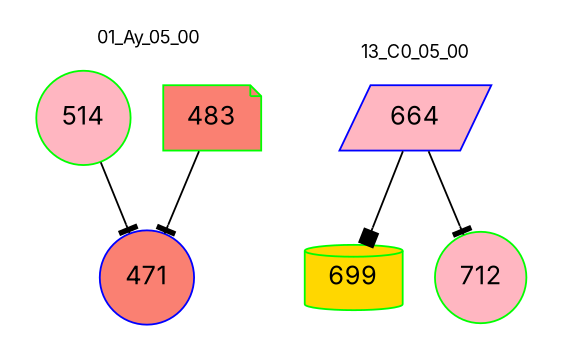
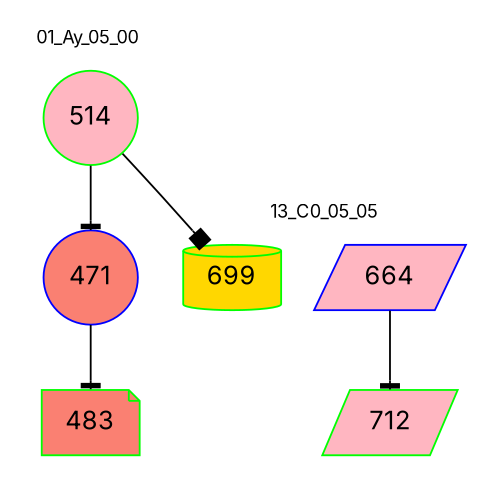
(415, 54) -> (325, 213)
(184, 188) -> (91, 352)
(388, 189) -> (142, 175)
(481, 278) -> (390, 423)
